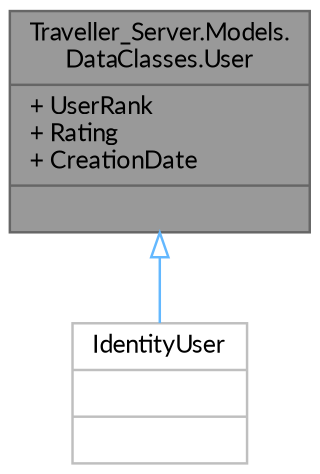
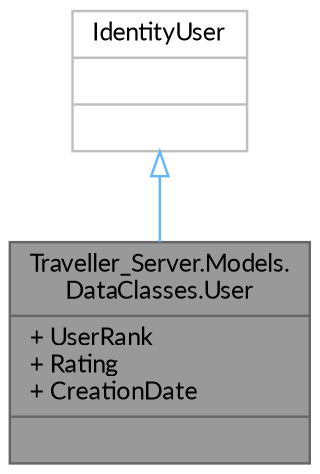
(160, 290) -> (160, 209)
